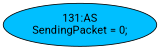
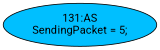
(80, 25) -> (80, 25)
